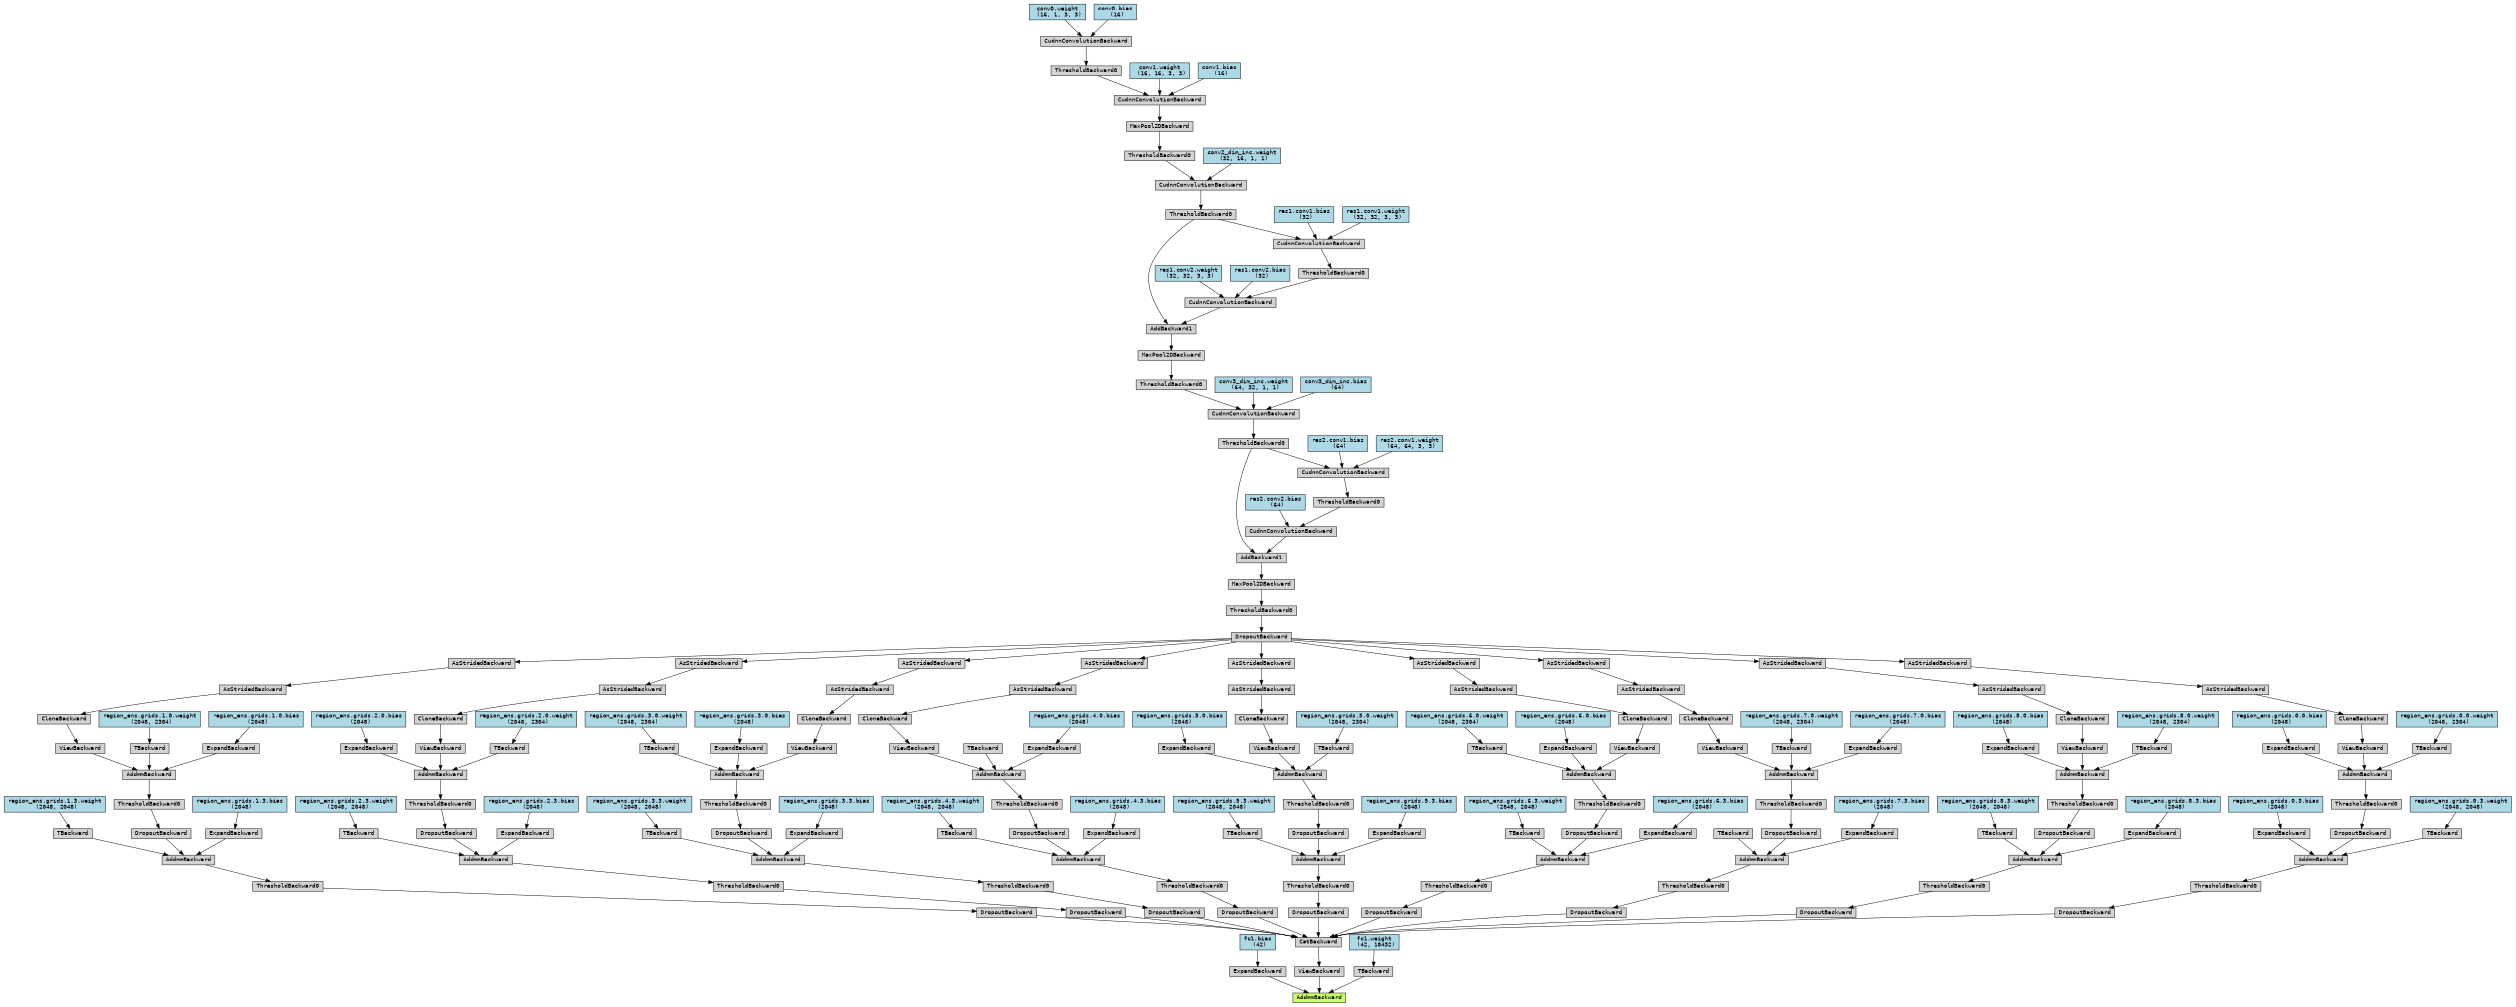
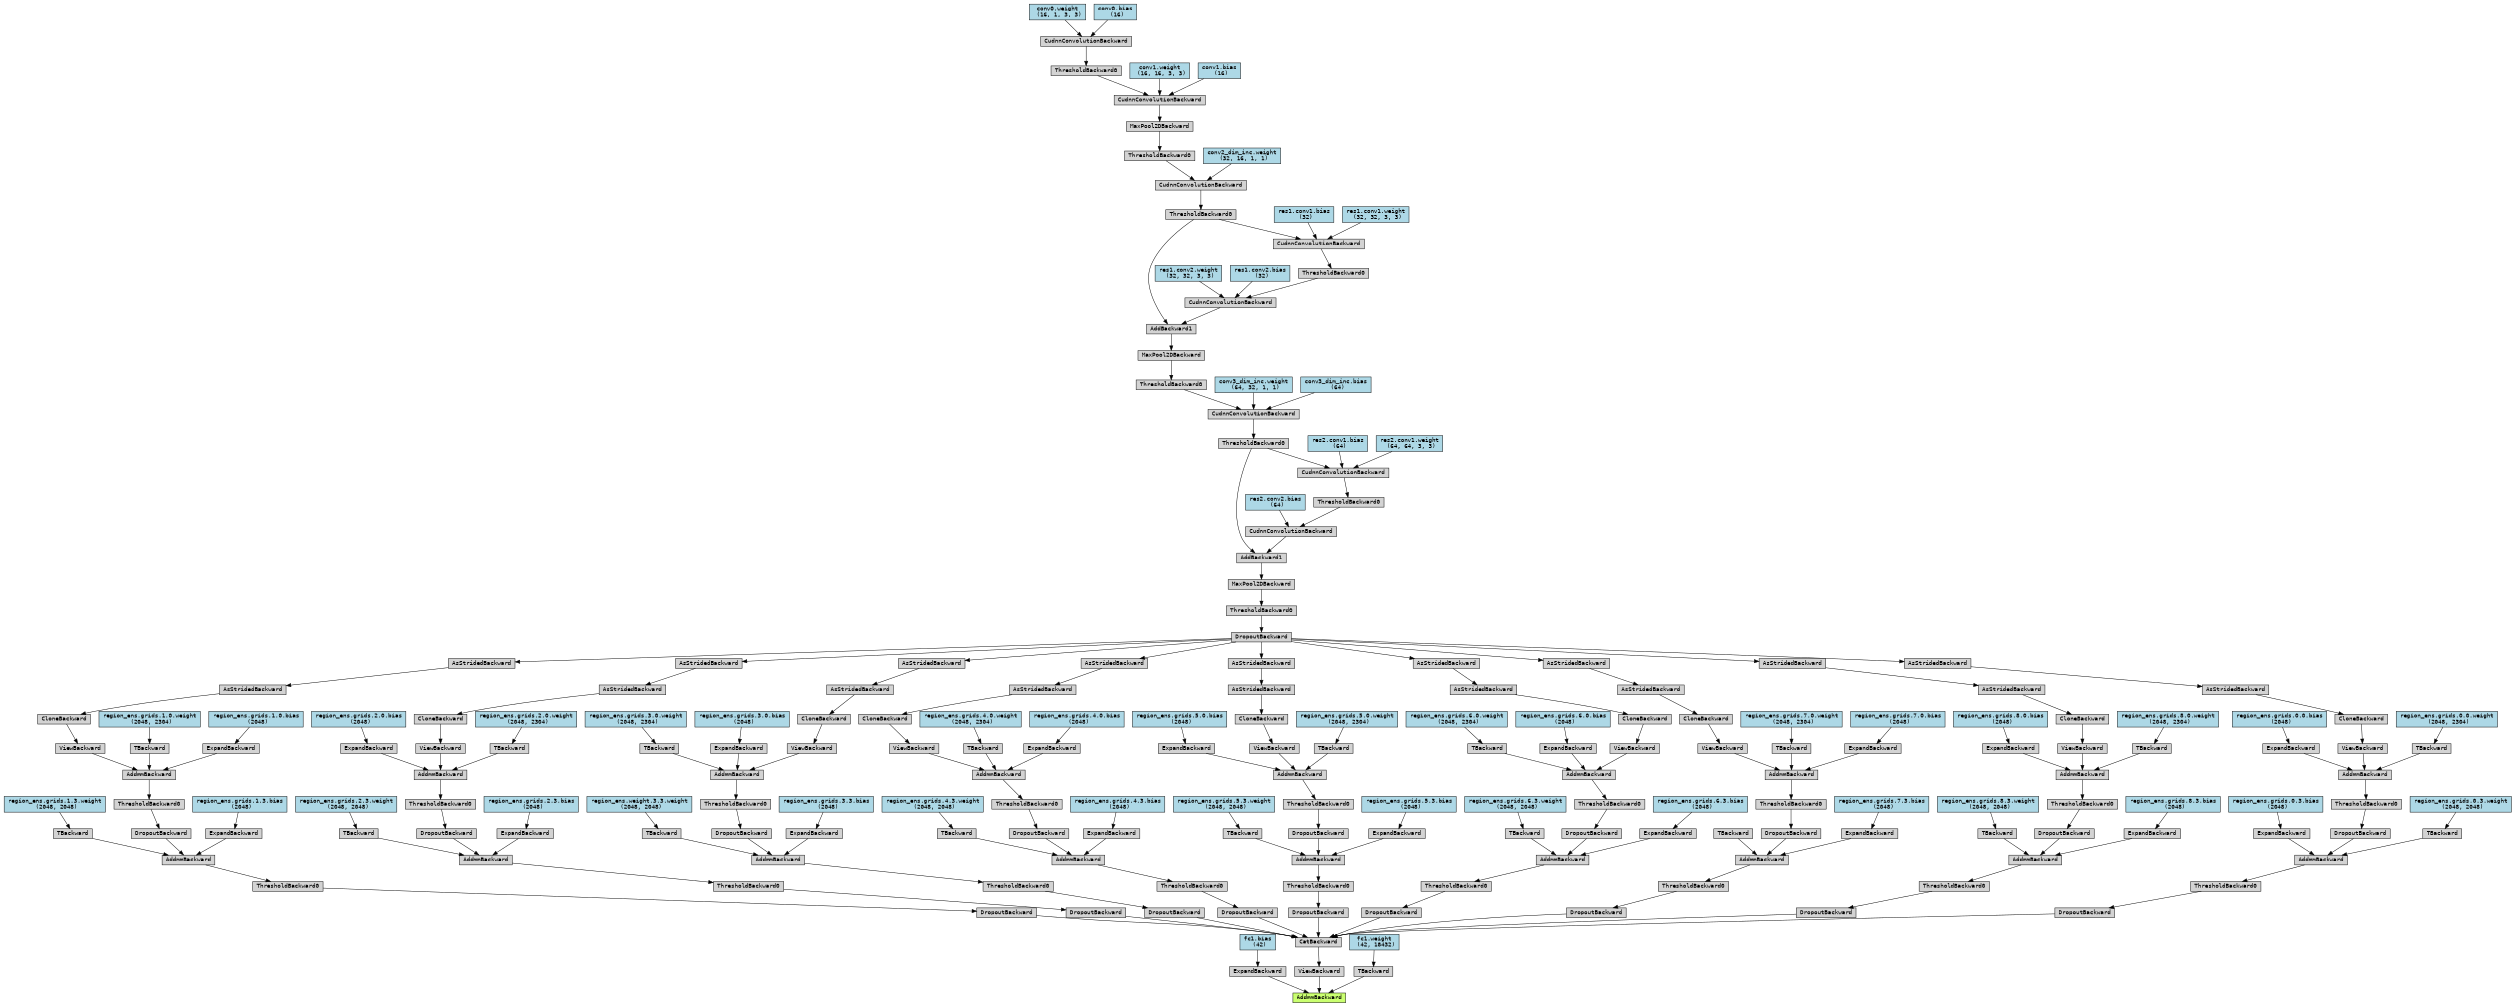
none -> (971, 719)
(639, 804) -> (639, 804)
(1515, 804) -> (1515, 804)
